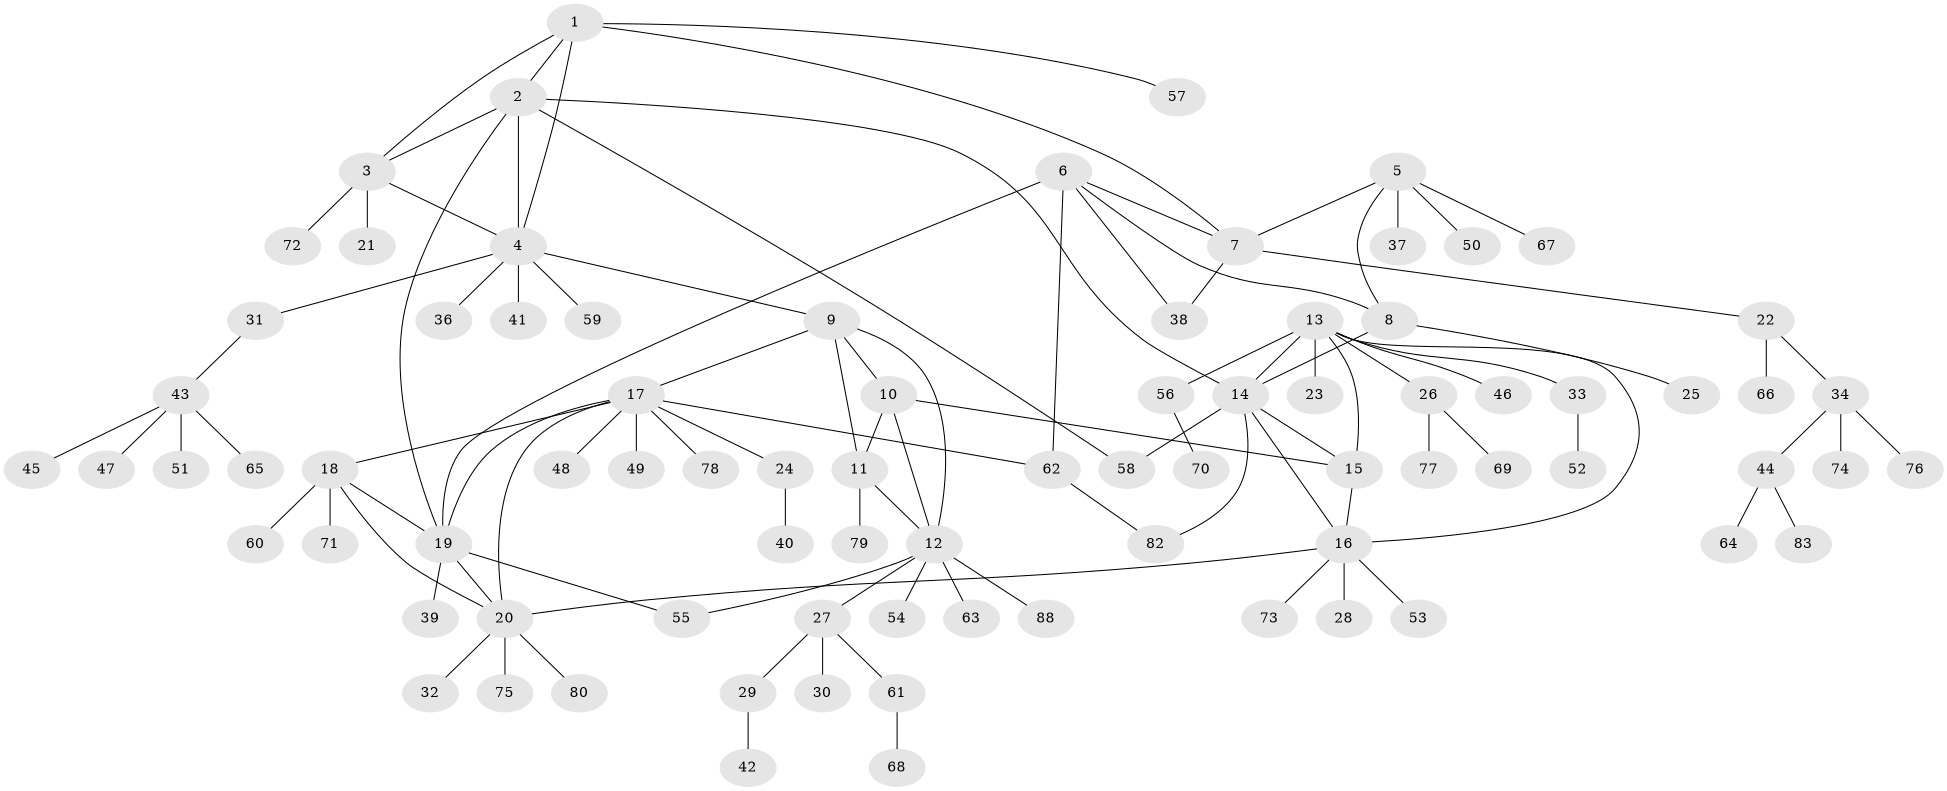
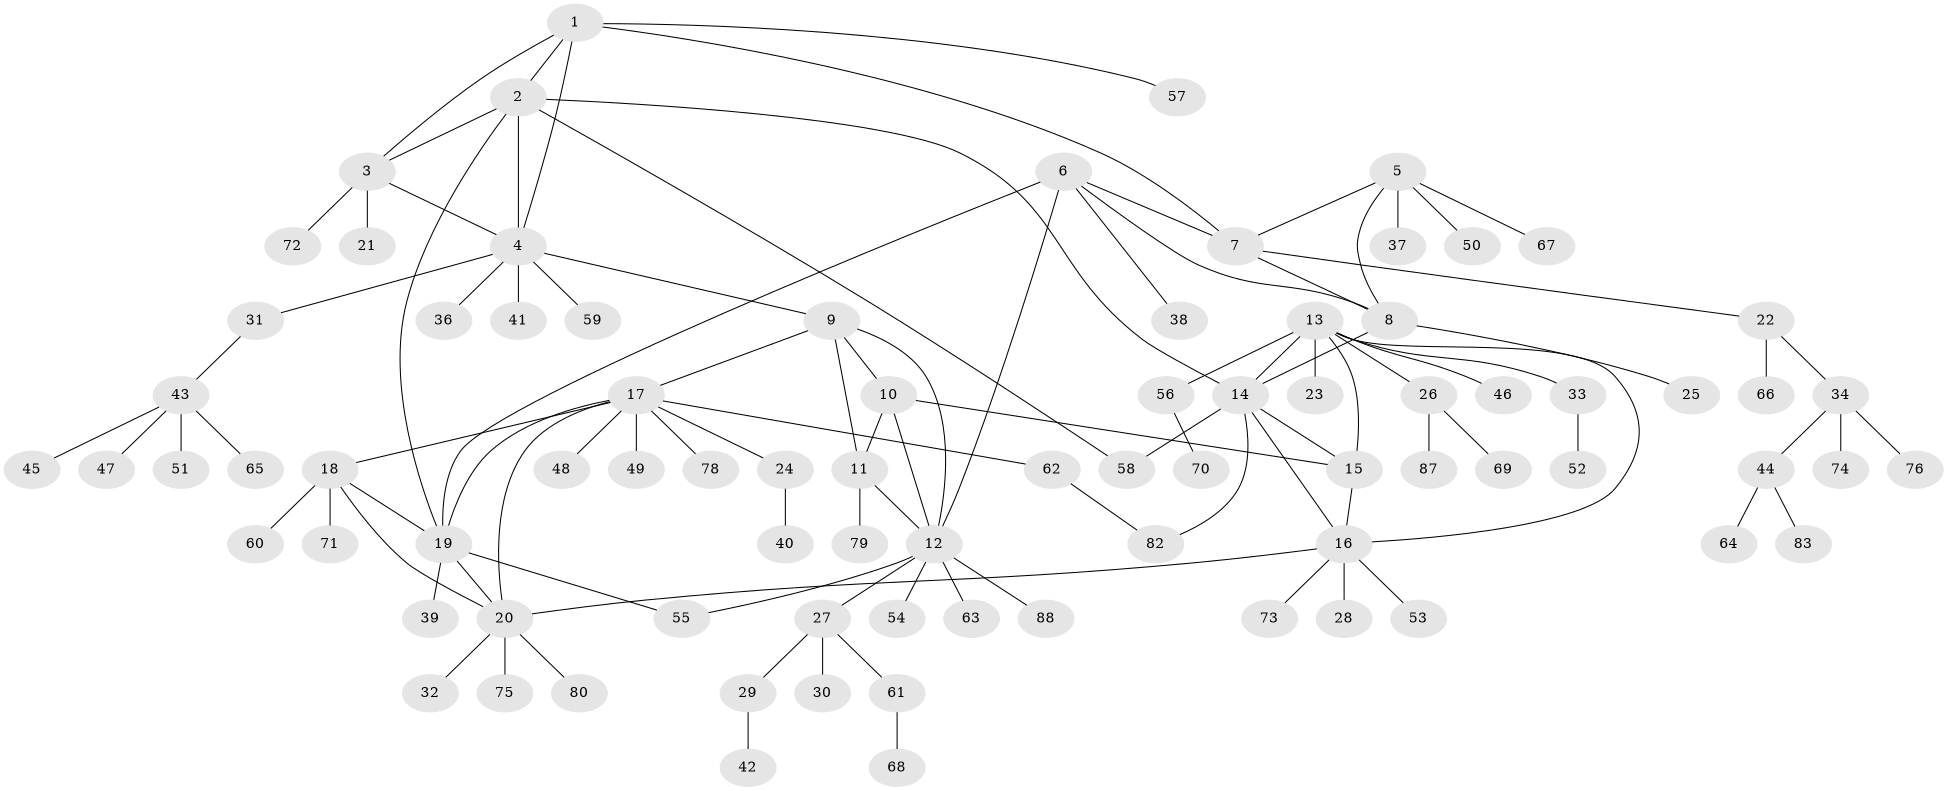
(1208, 284) -> (1313, 284)
(1058, 321) -> (1005, 360)
(1429, 470) -> (1429, 470)
